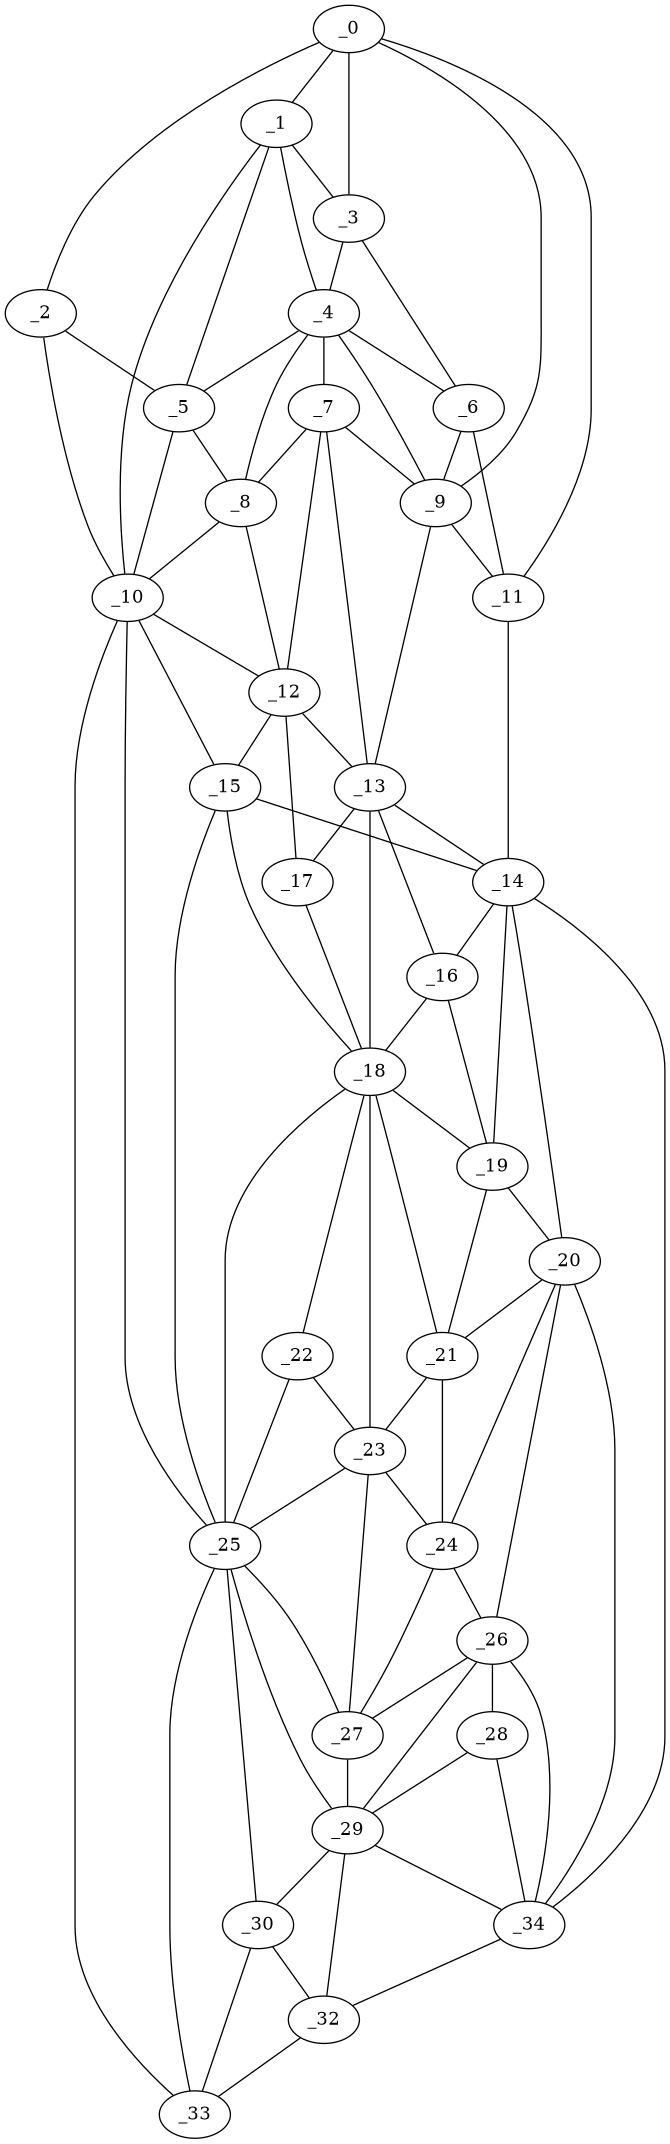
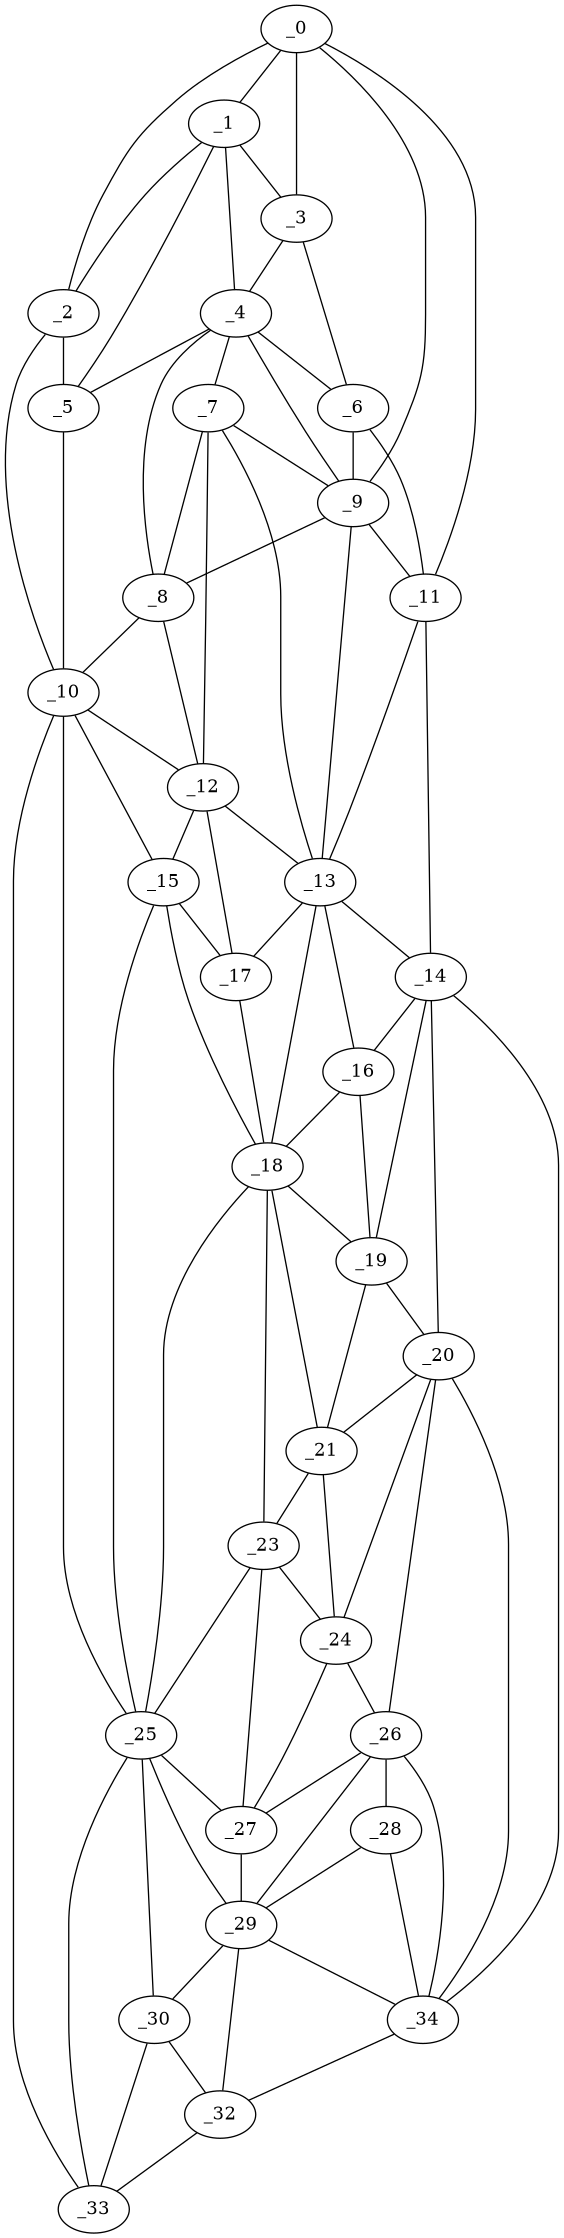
(144, 345) -> (132, 211)
(210, 456) -> (256, 550)
none -> (376, 741)
(361, 833) -> (200, 930)
(298, 1356) -> none
